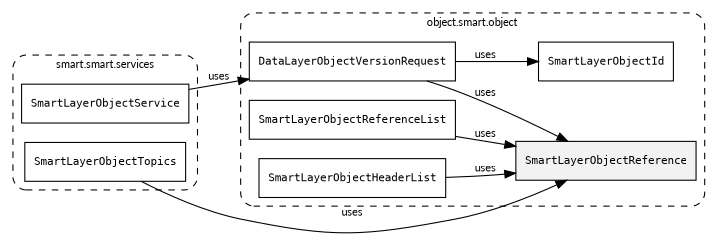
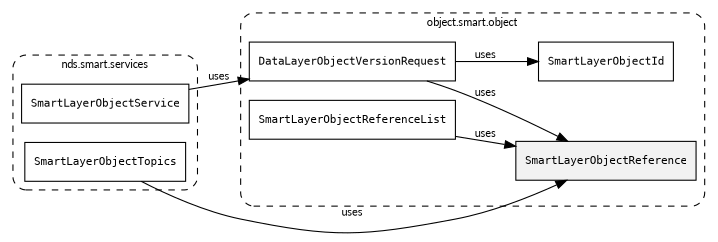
(105, 65) -> (105, 65)
(352, 178) -> none
